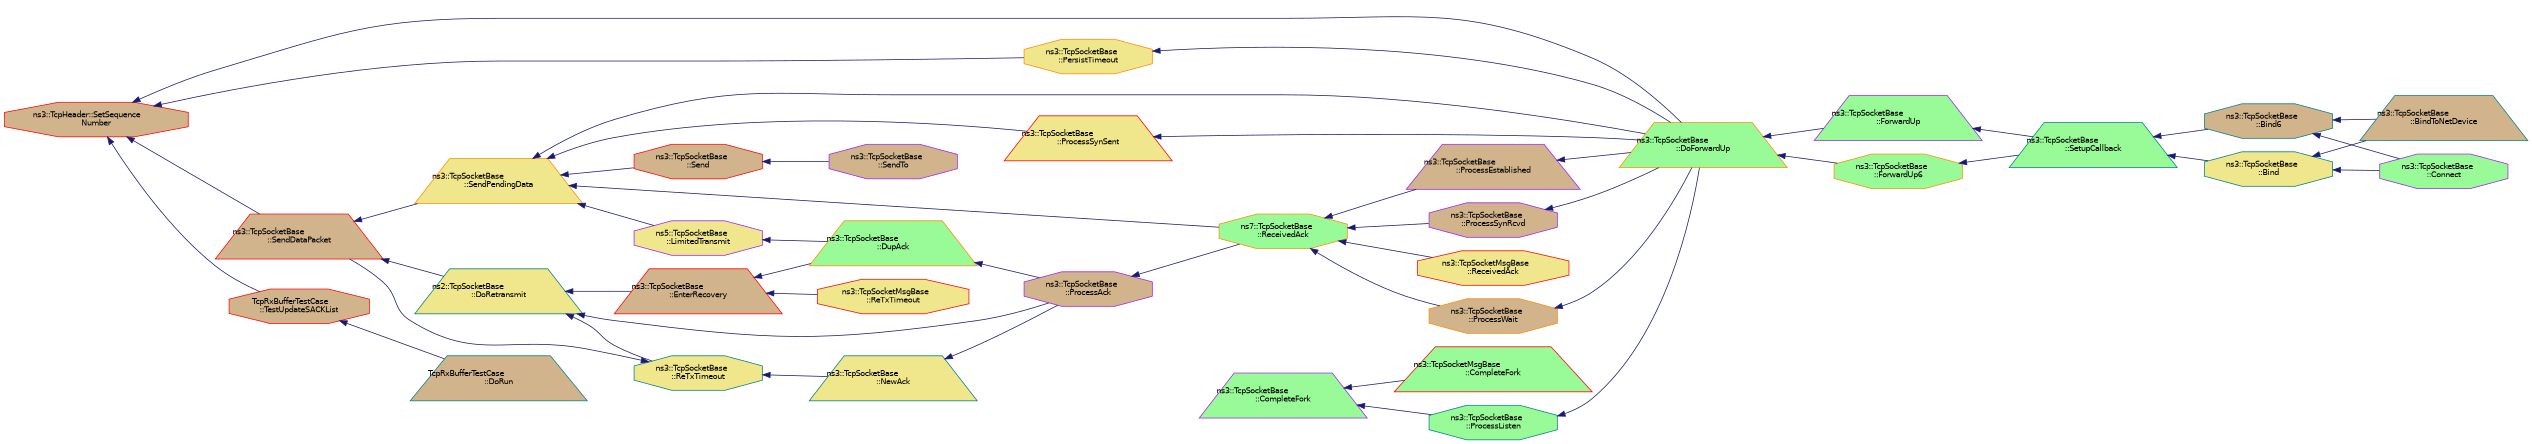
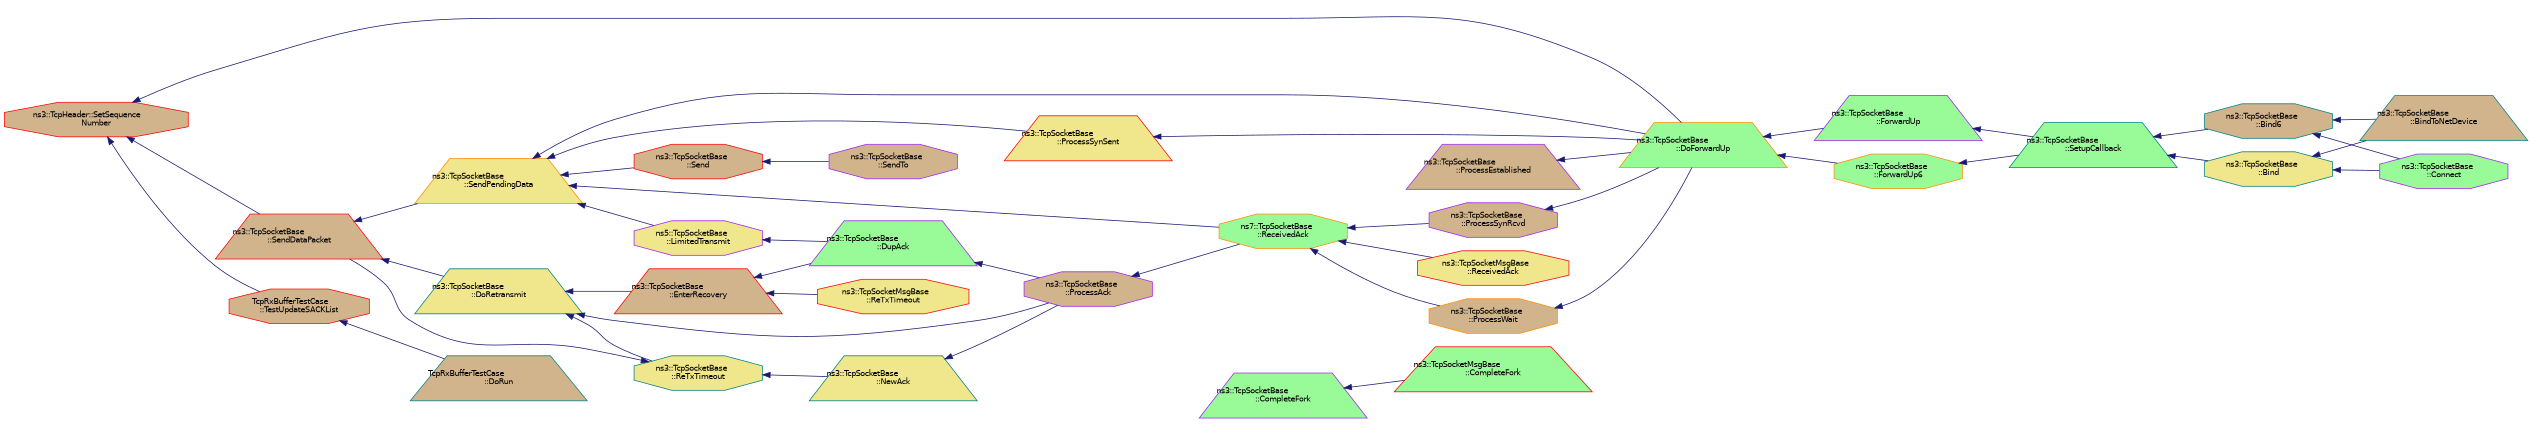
(1088, 57) -> none
(1374, 202) -> none
(893, 243) -> (893, 243)
(499, 291) -> (499, 291)
(1493, 423) -> none
